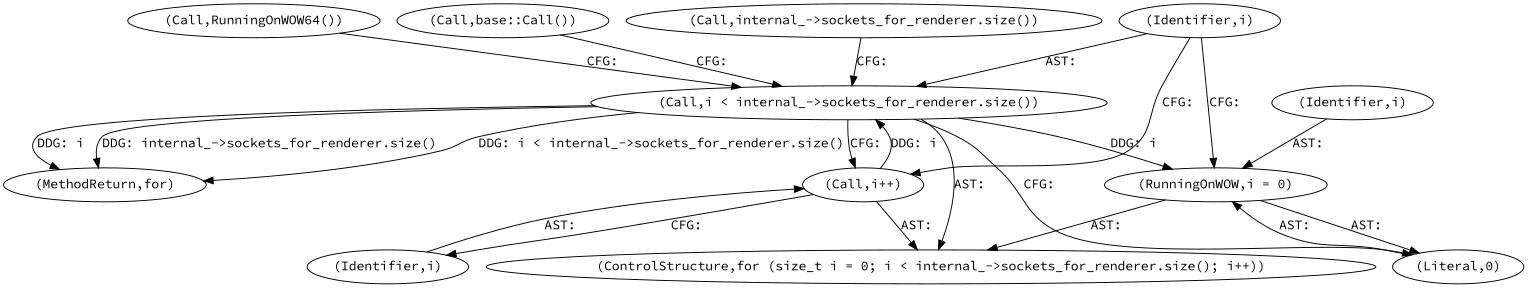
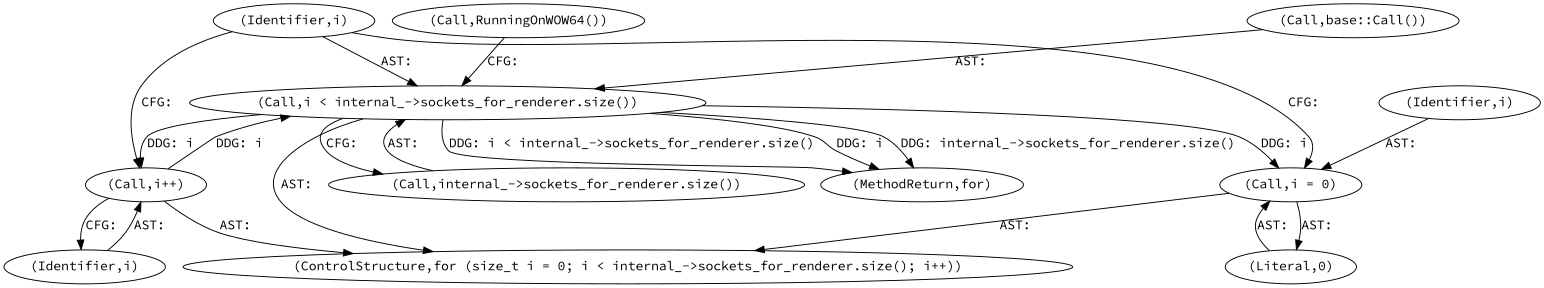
(716, 62) -> (975, 62)
(876, 62) -> (407, 144)
(870, 144) -> (170, 144)
(1216, 185) -> (1291, 185)
(1136, 247) -> (328, 153)
